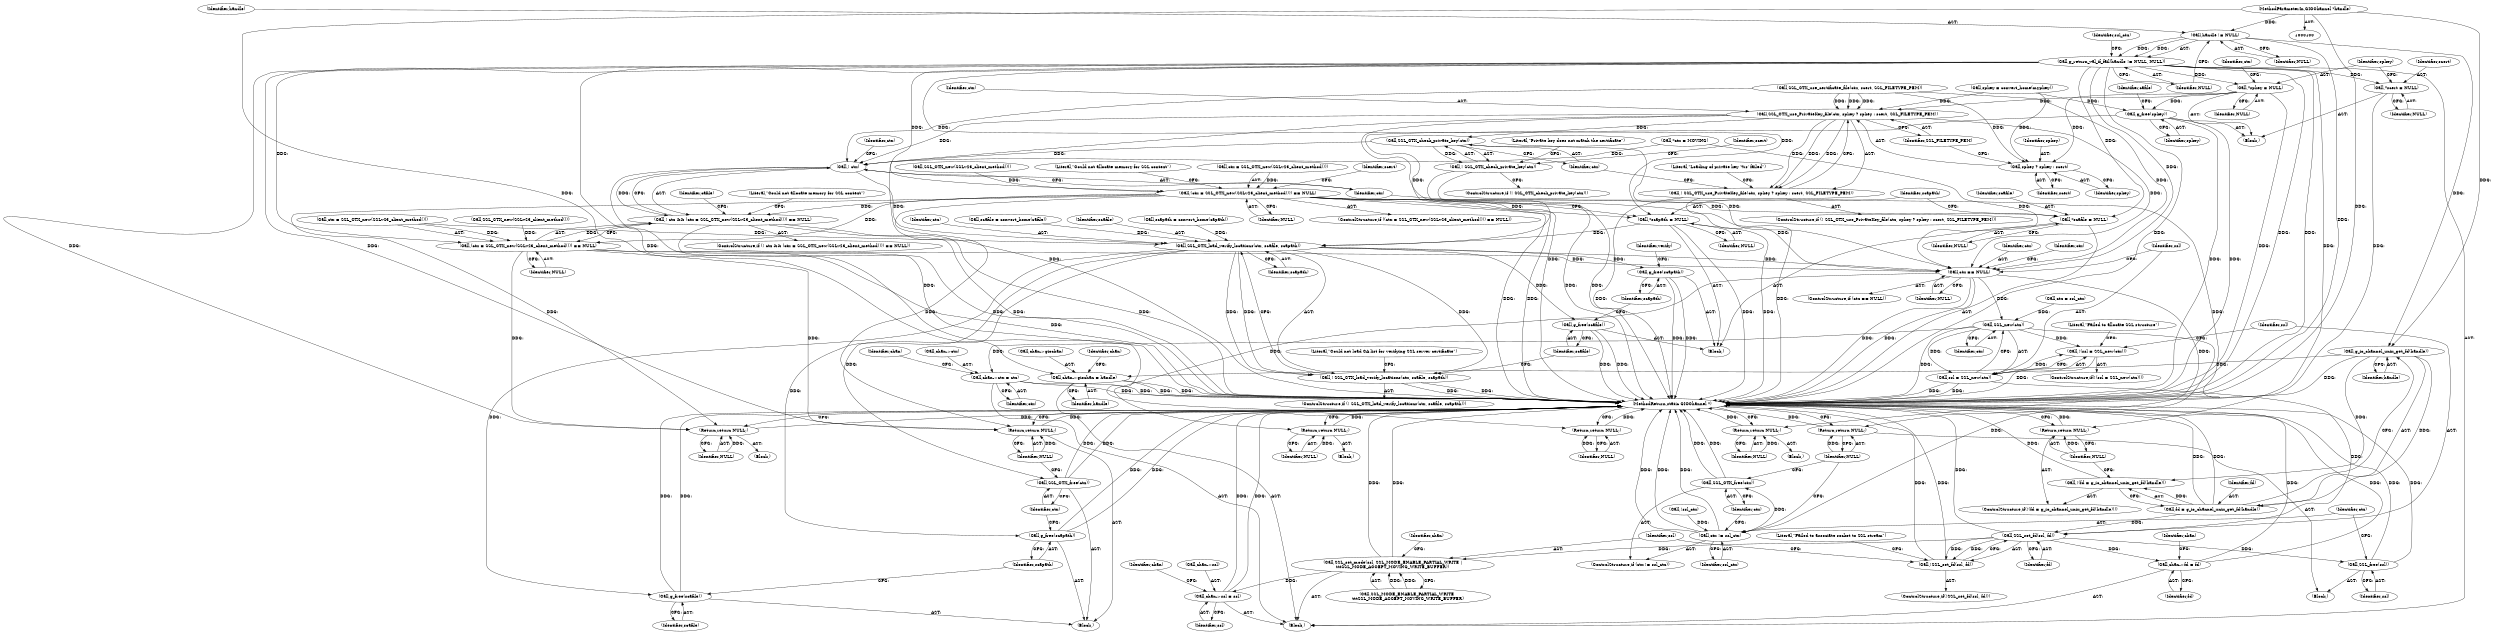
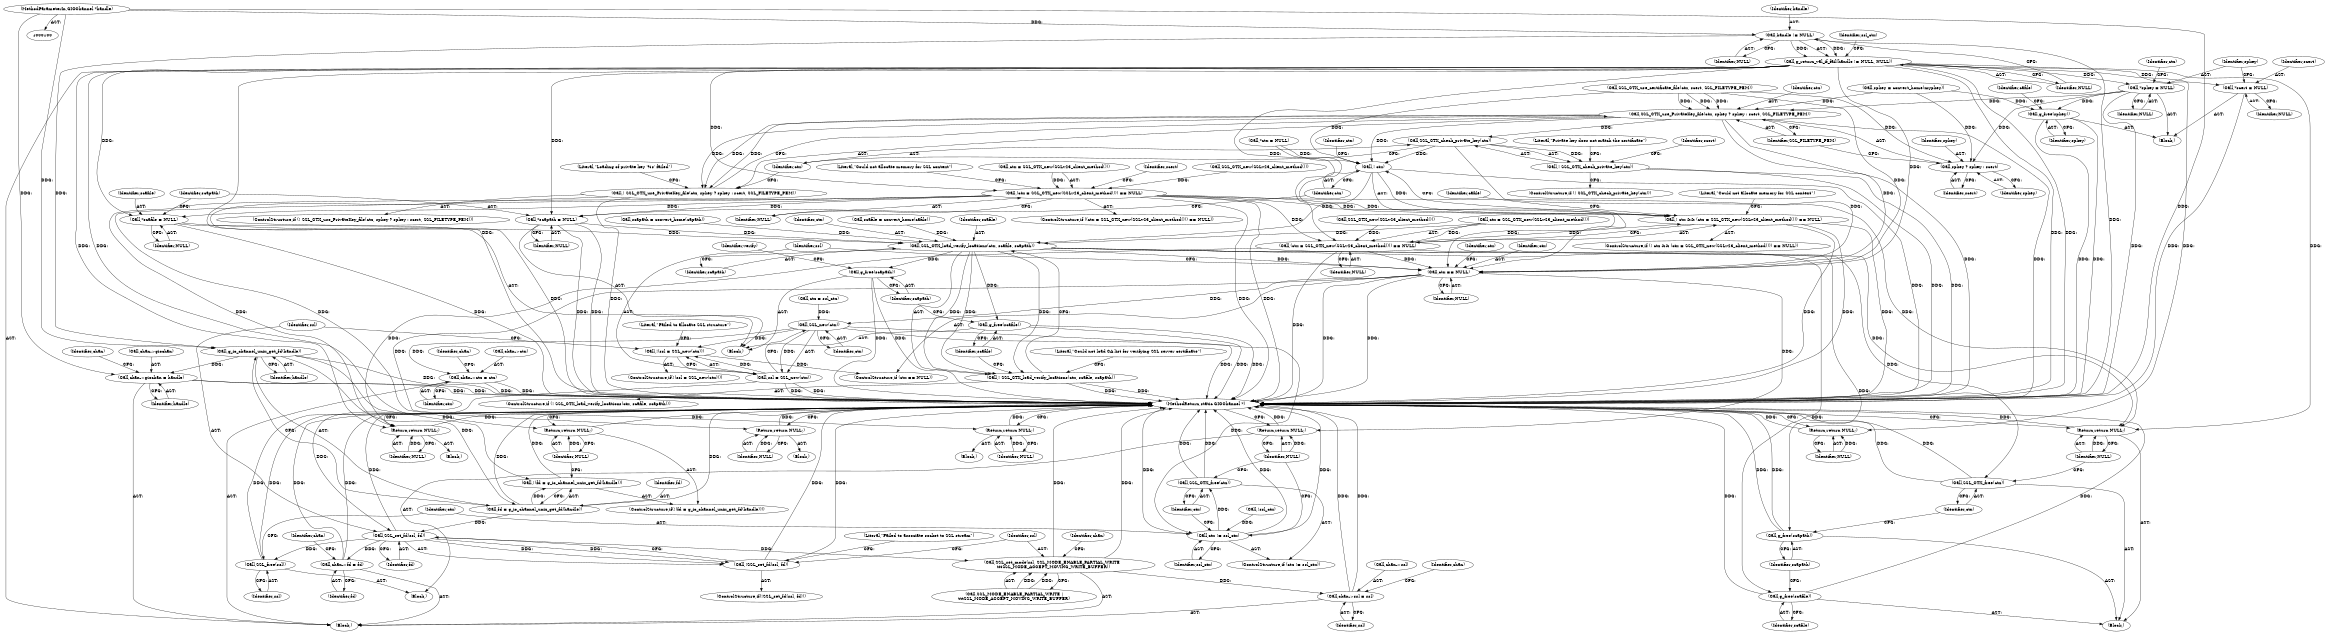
(1379, 135) -> (540, 230)
(1685, 141) -> (1269, 141)
(1968, 312) -> (481, 312)
(1947, 396) -> (777, 364)
